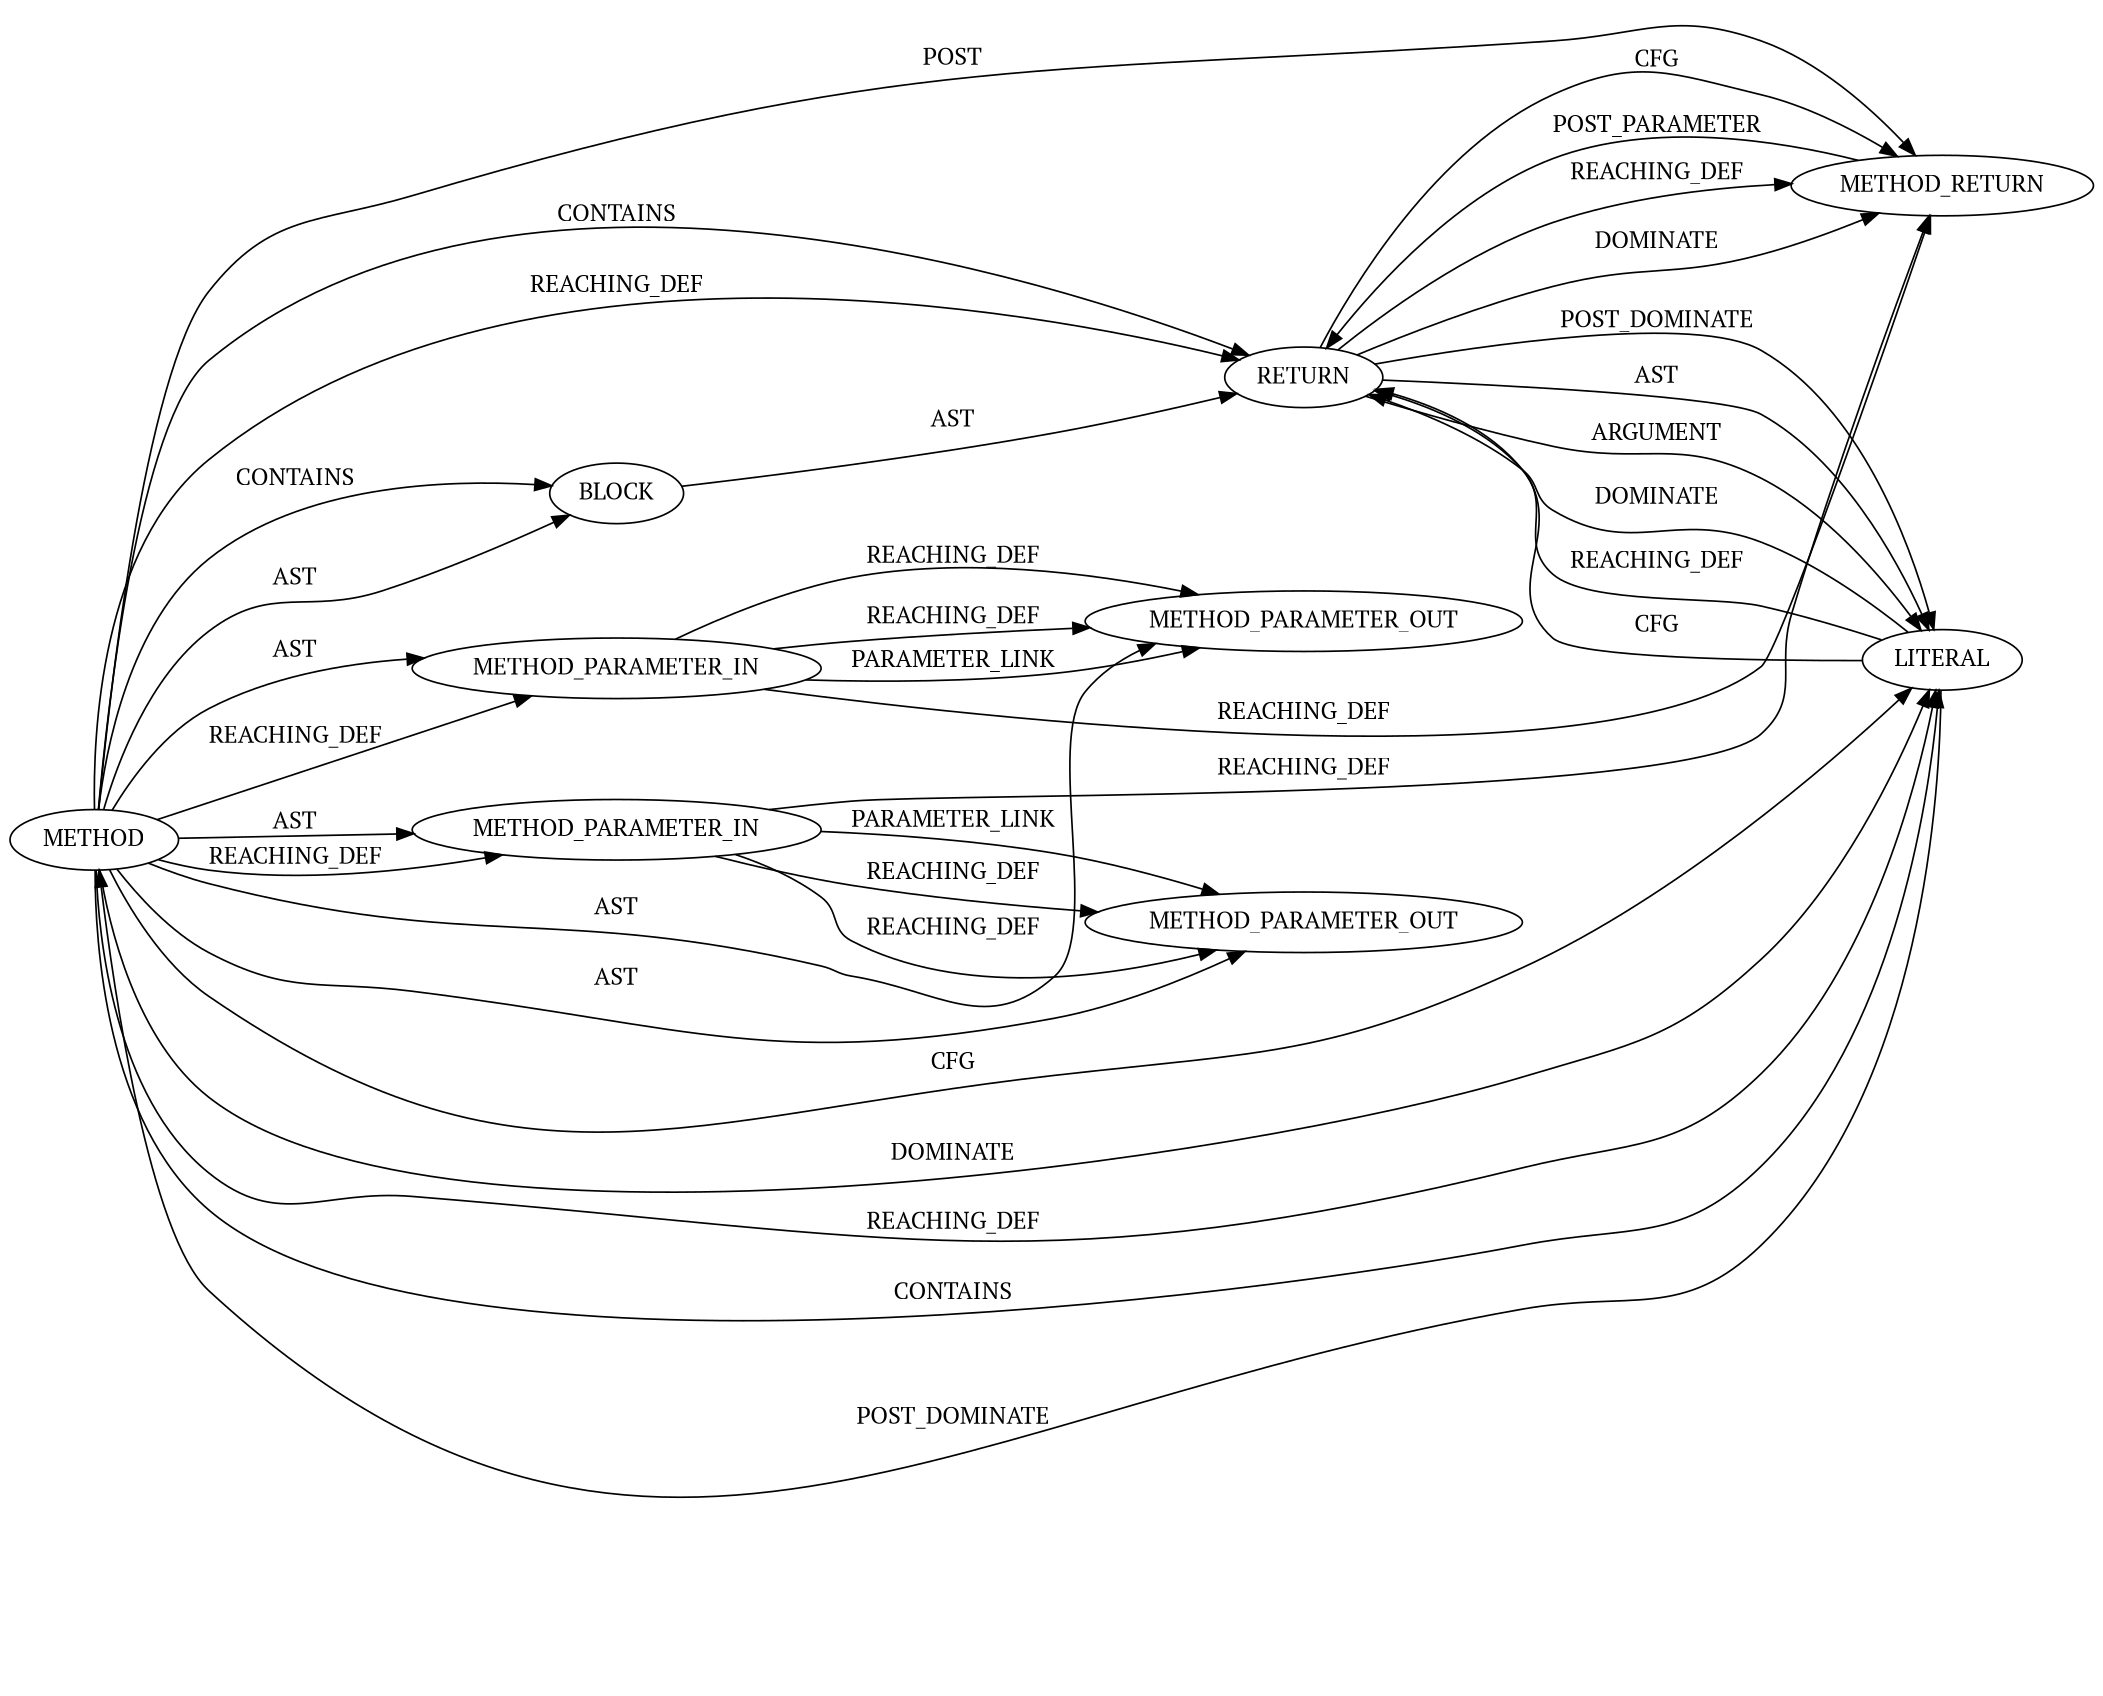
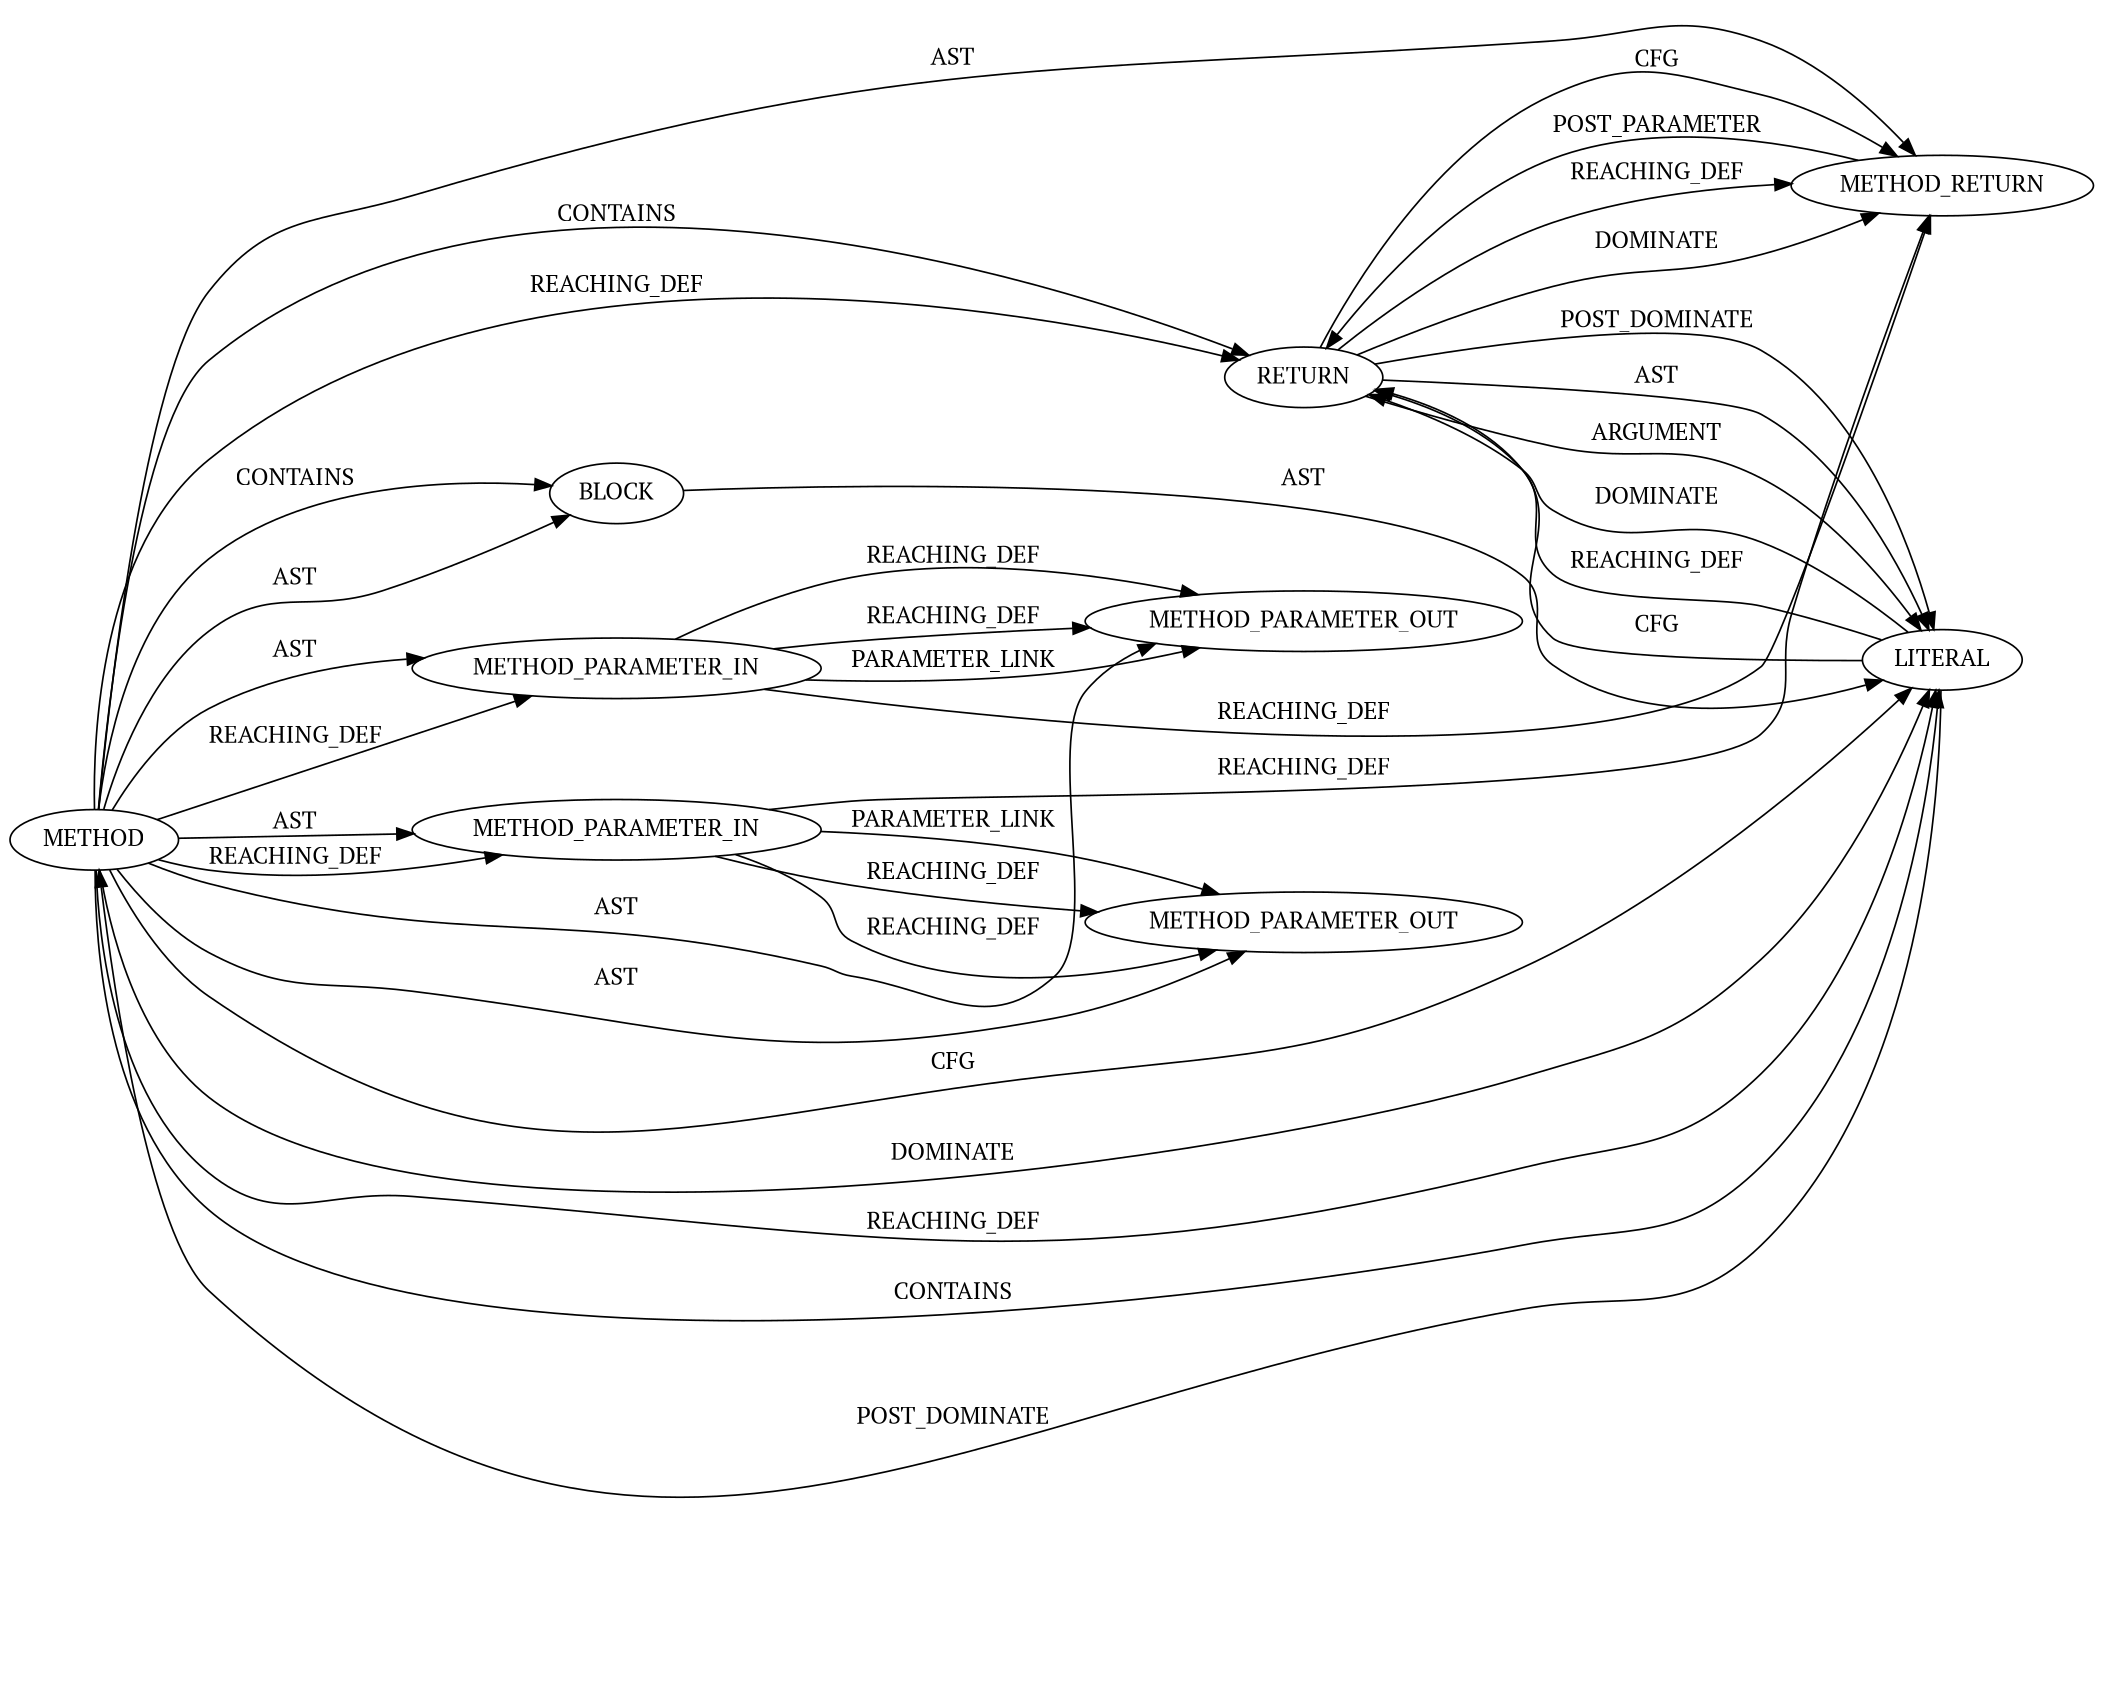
(953, 59) -> (953, 59)
(952, 450) -> (1319, 512)
